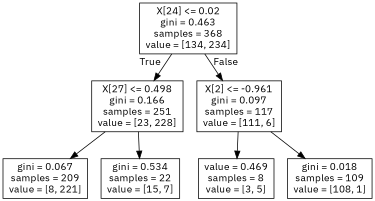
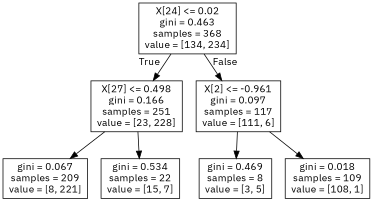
(236, 179) -> (235, 179)
